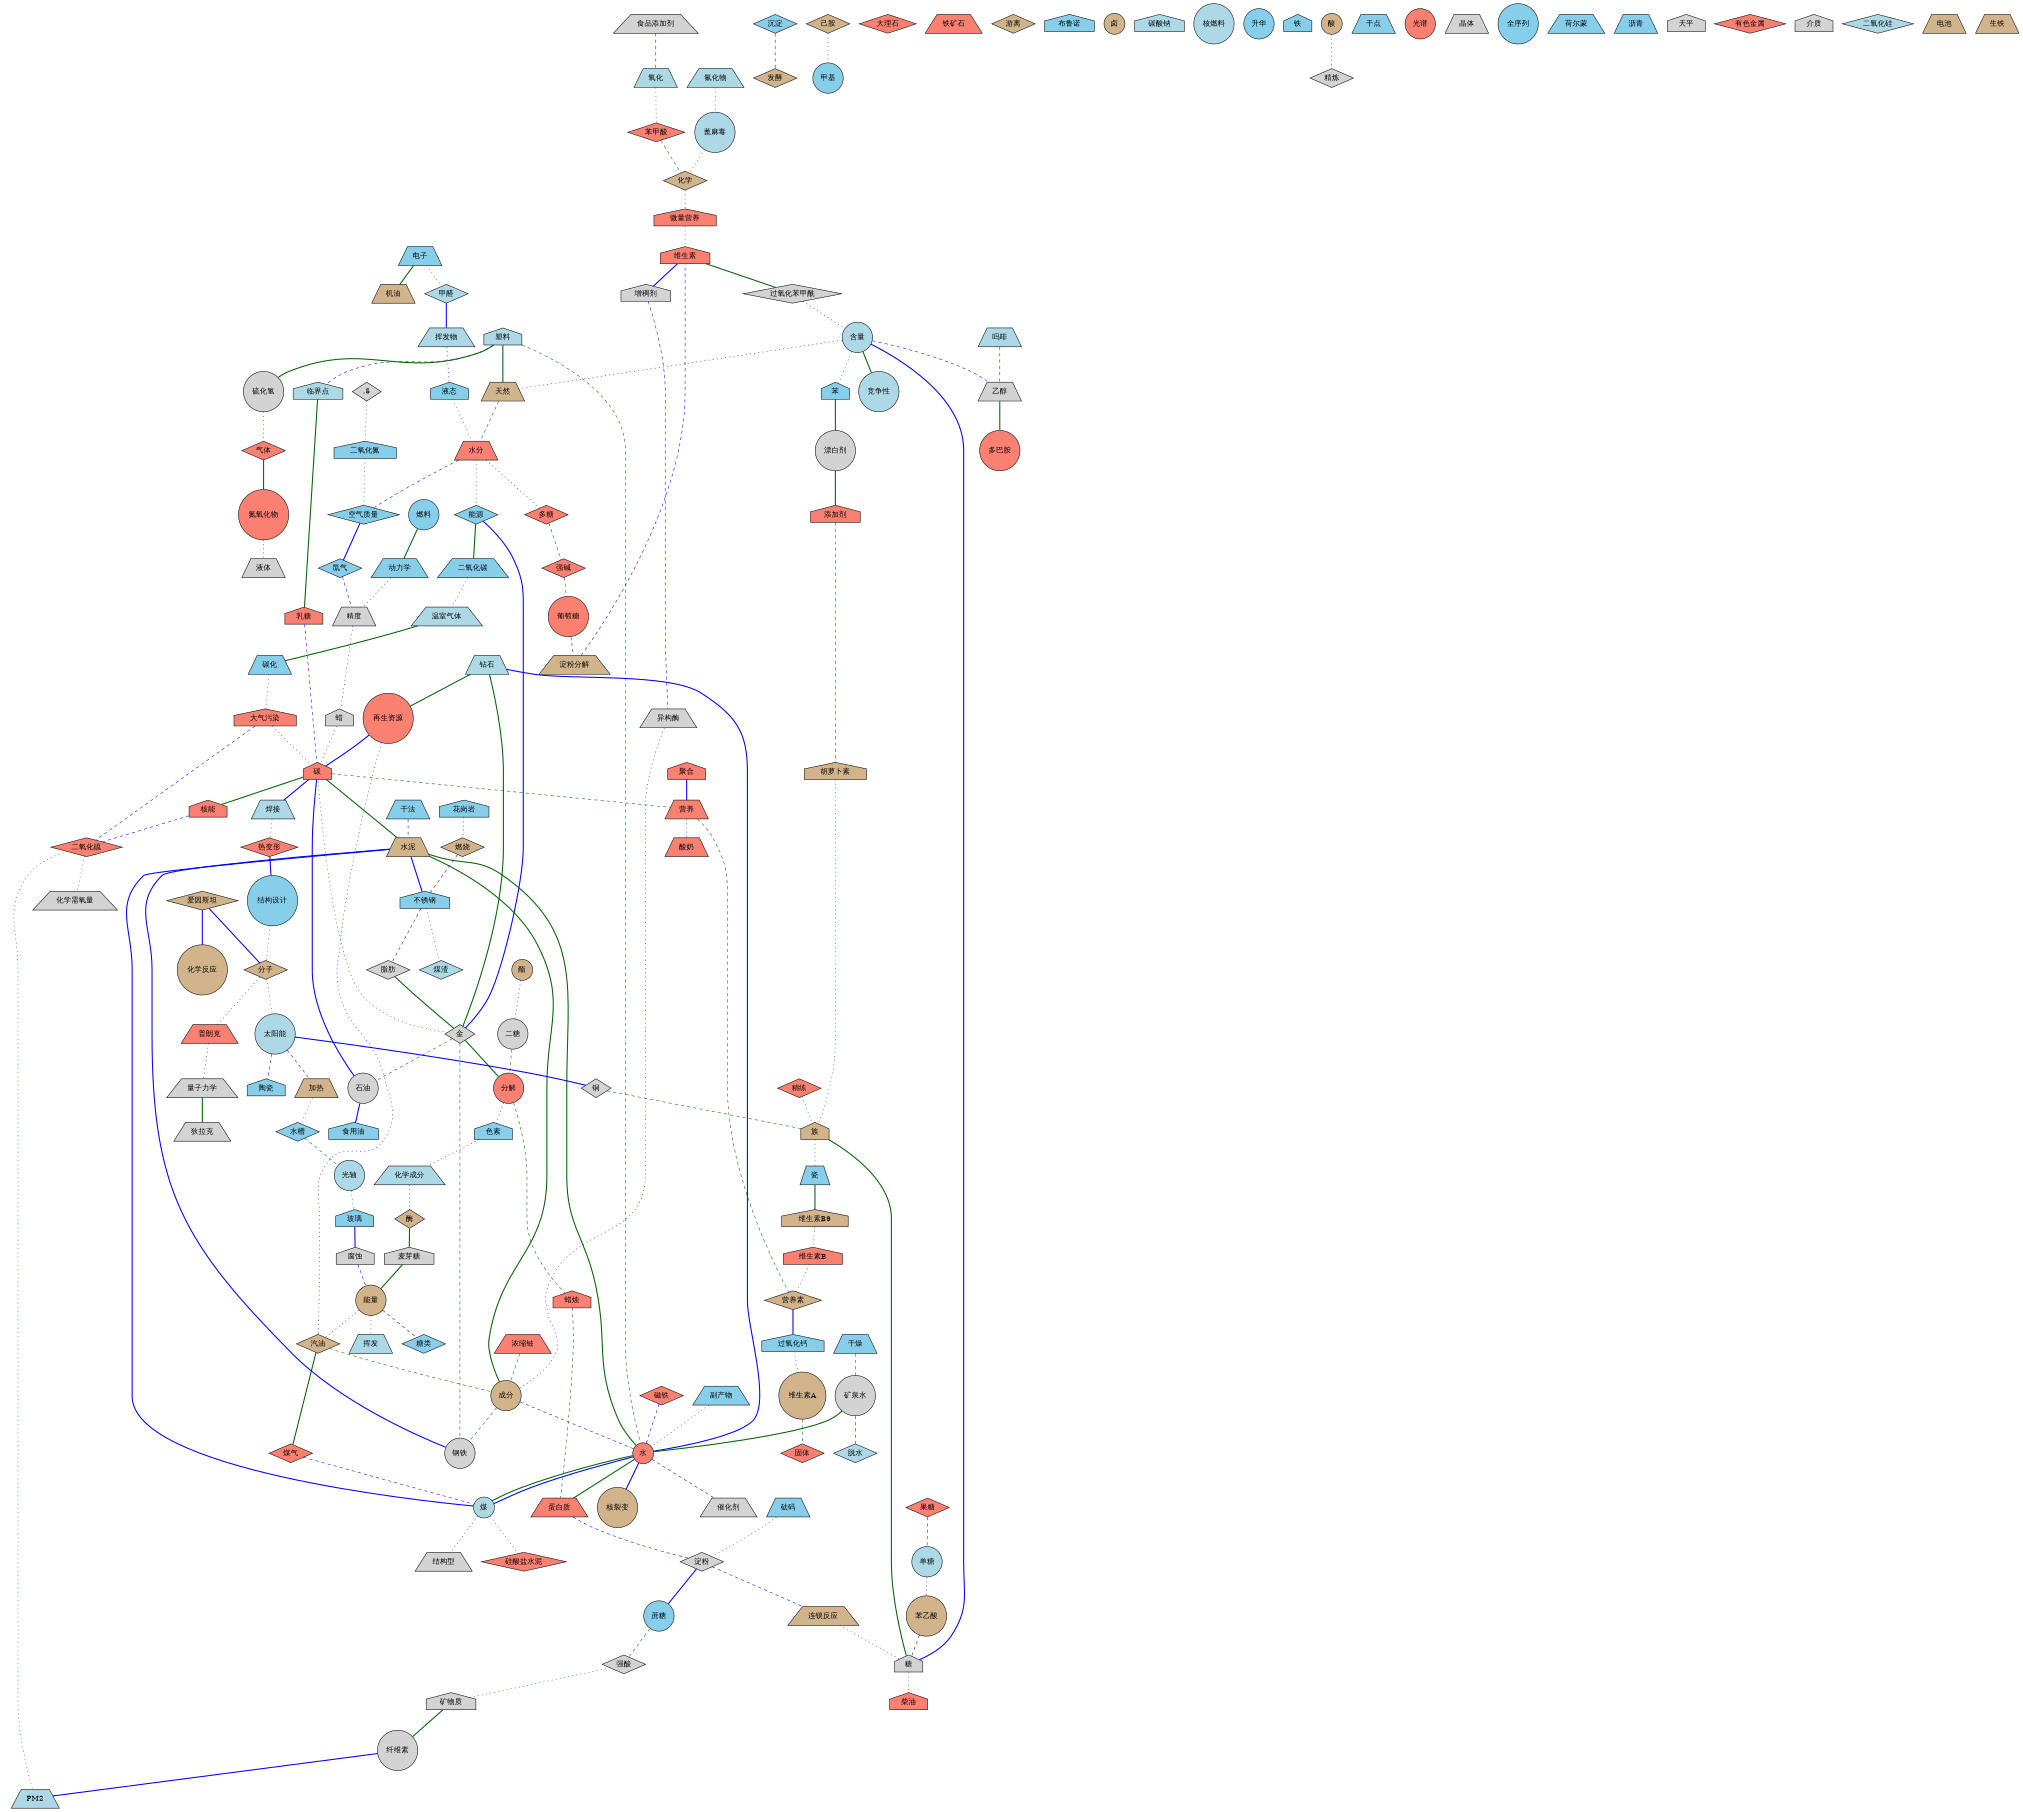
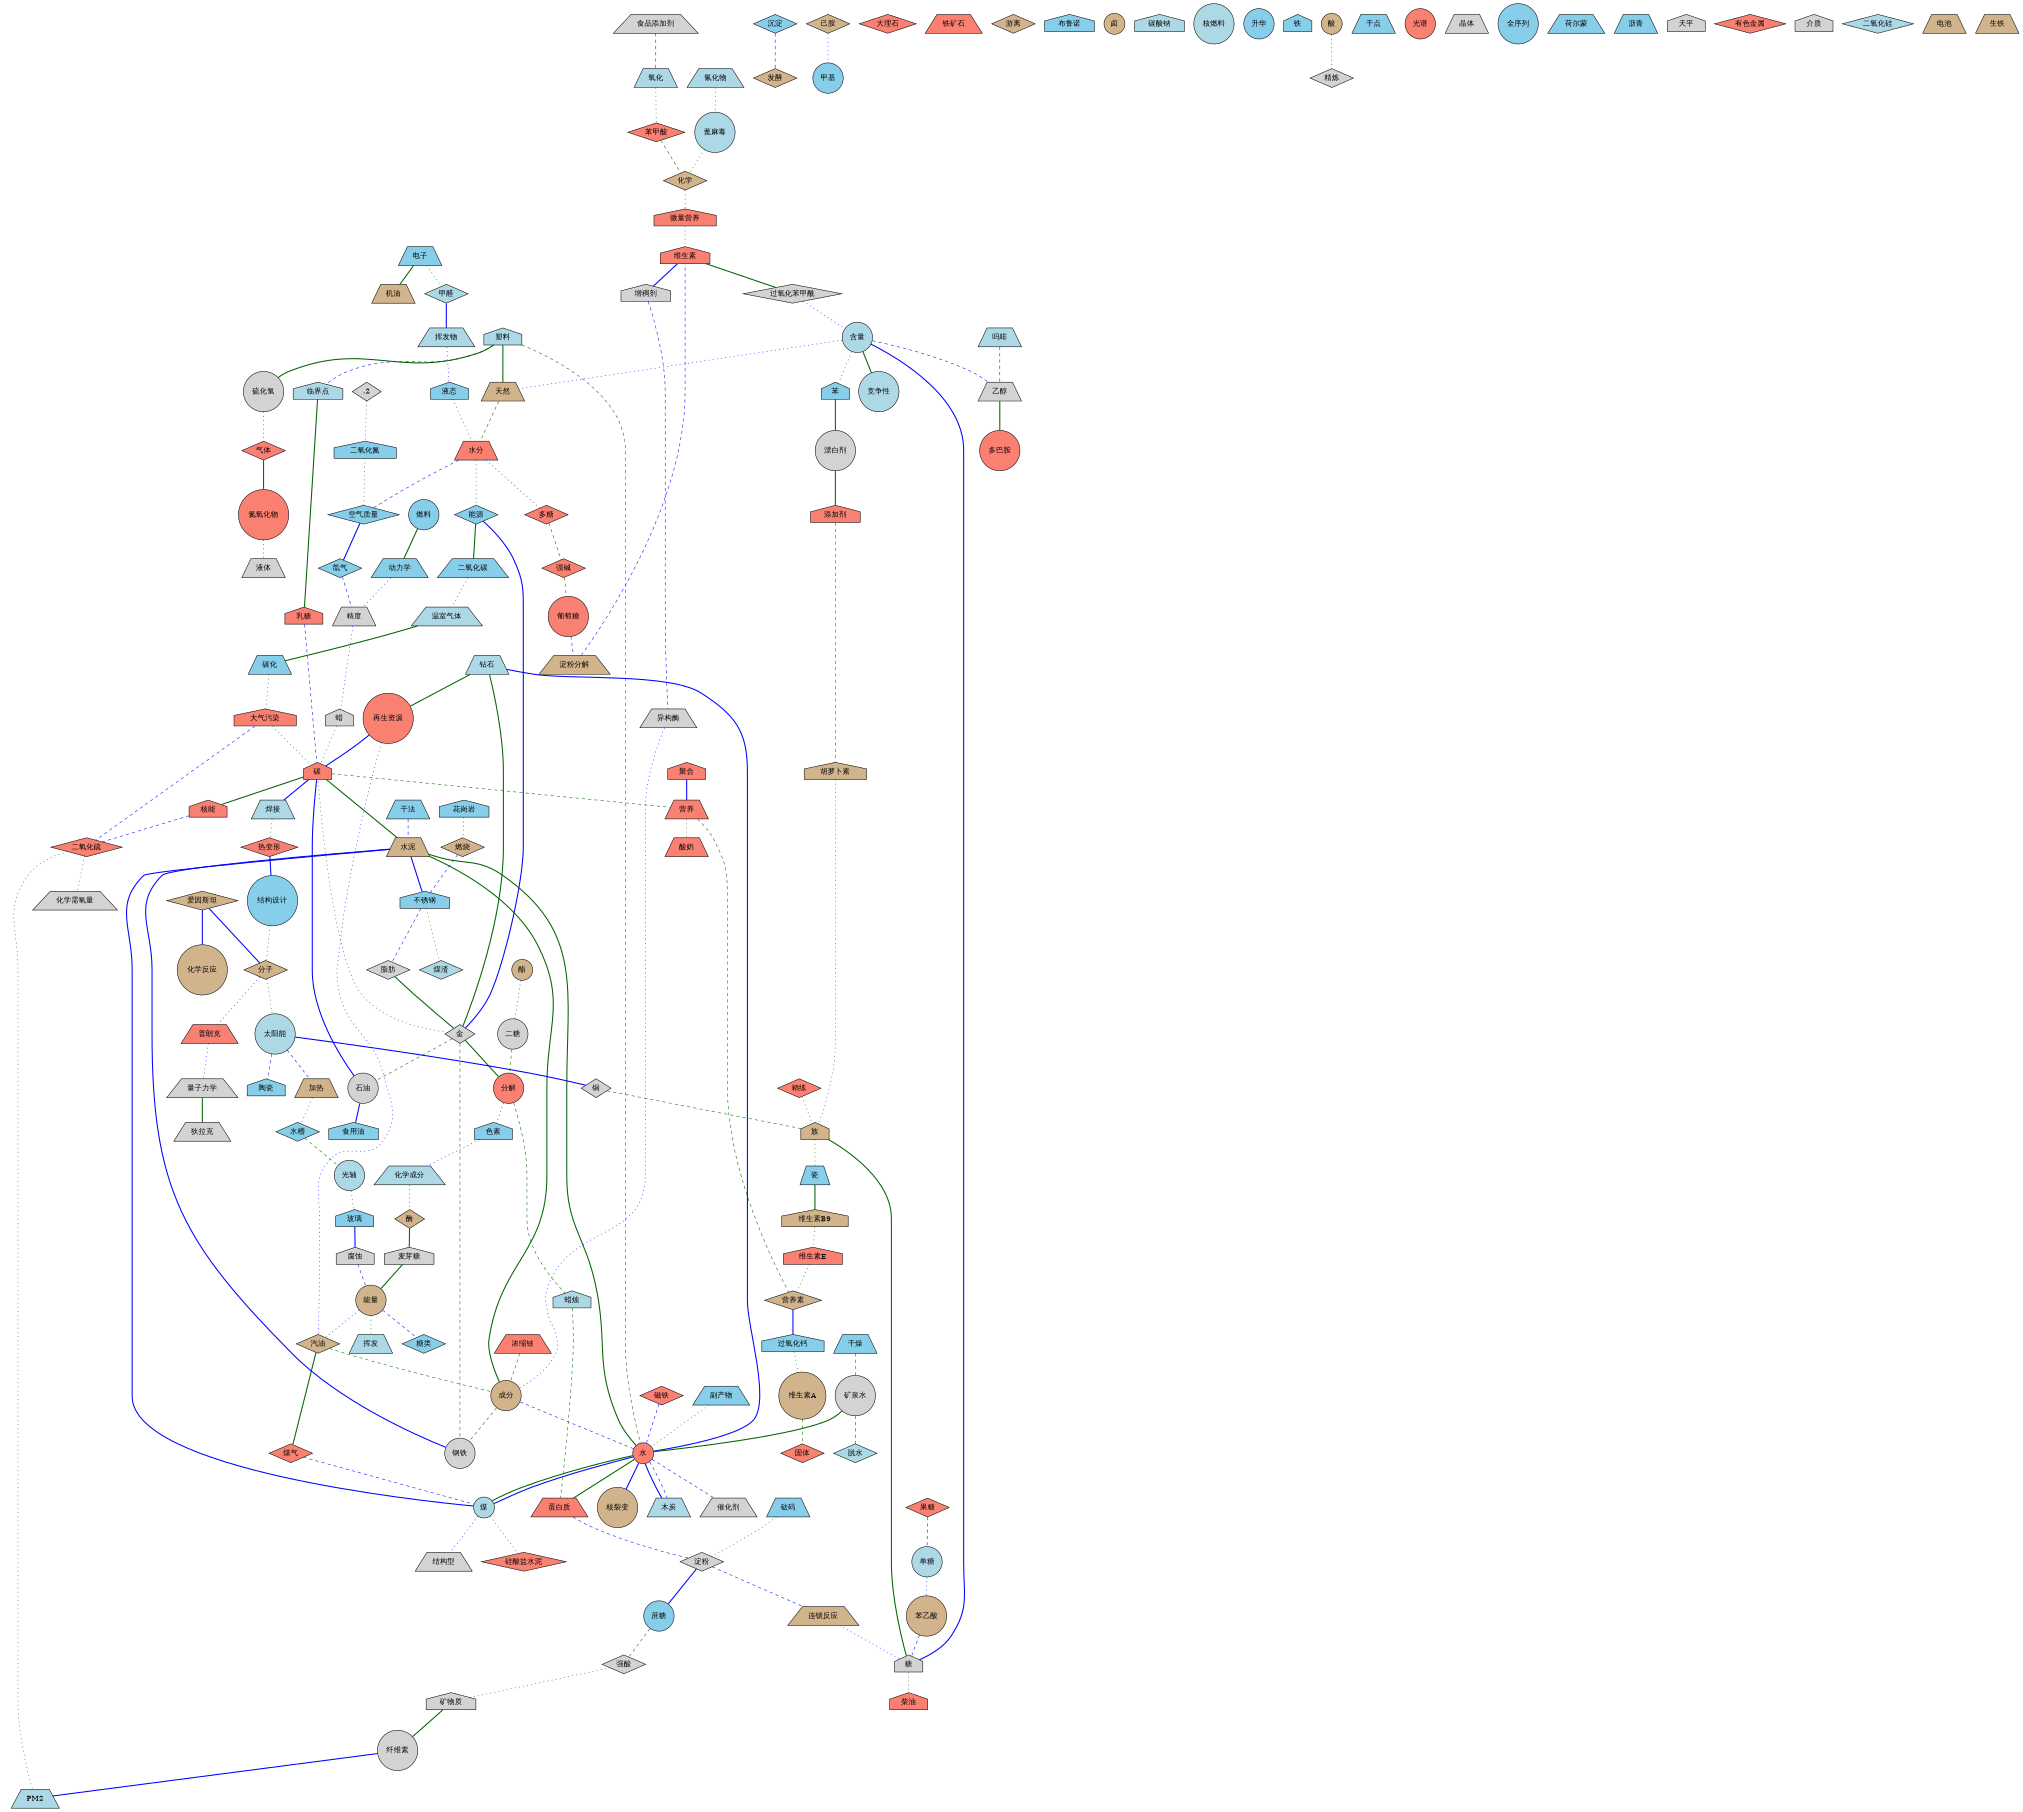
(367, 392) -> (367, 392)
(813, 1257) -> (813, 1257)
(572, 1300) -> (572, 1300)
none -> (669, 1508)
